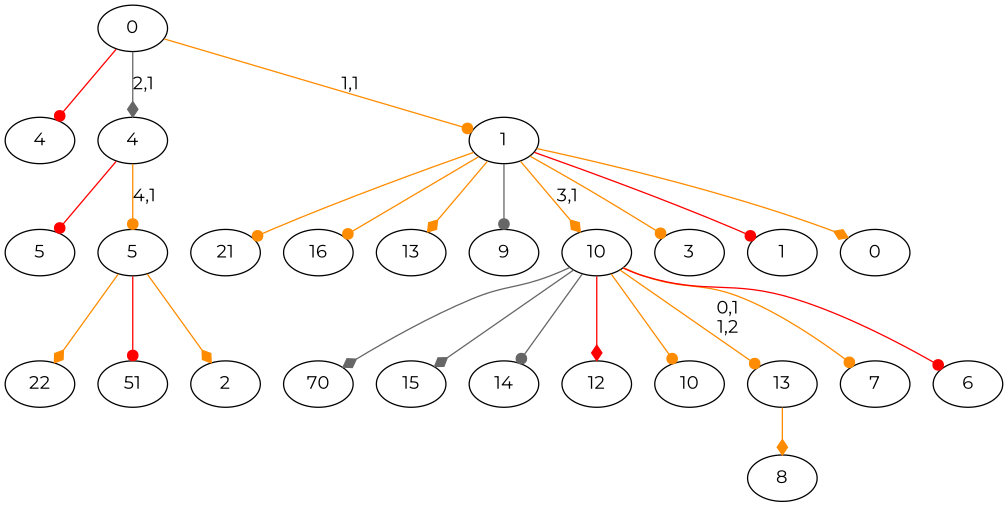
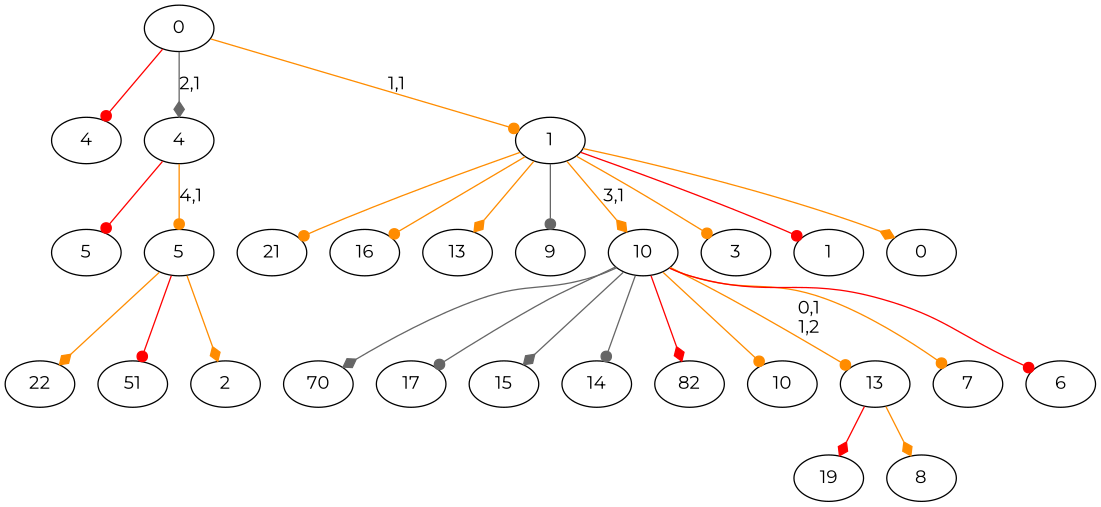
none -> (411, 384)
(597, 384) -> (690, 384)
none -> (829, 478)
